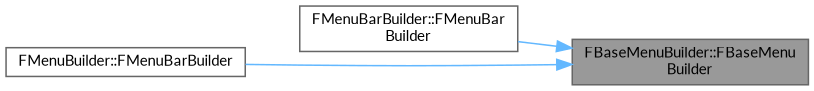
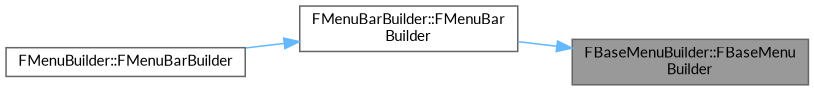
(401, 66) -> (265, 46)
